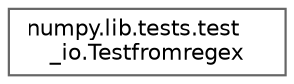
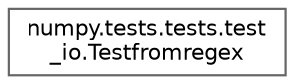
(147, 42) -> (147, 42)
